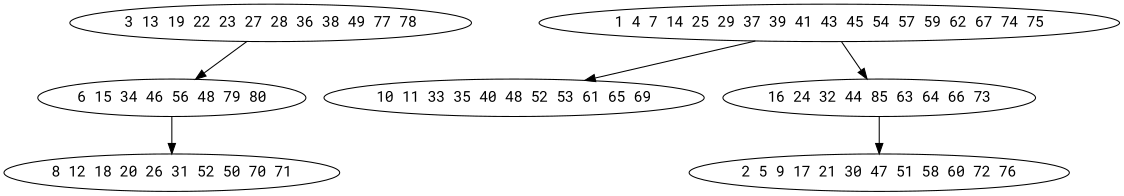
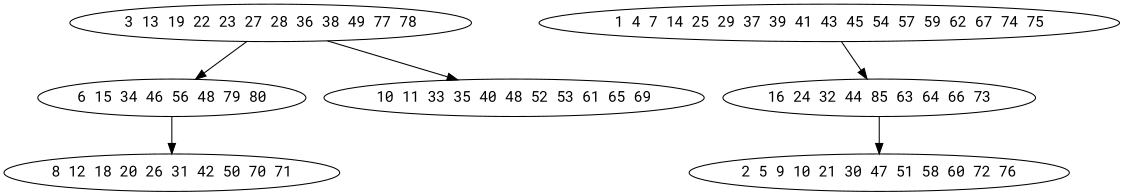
(675, 60) -> (387, 59)
(172, 173) -> (172, 173)
(879, 173) -> (879, 173)
